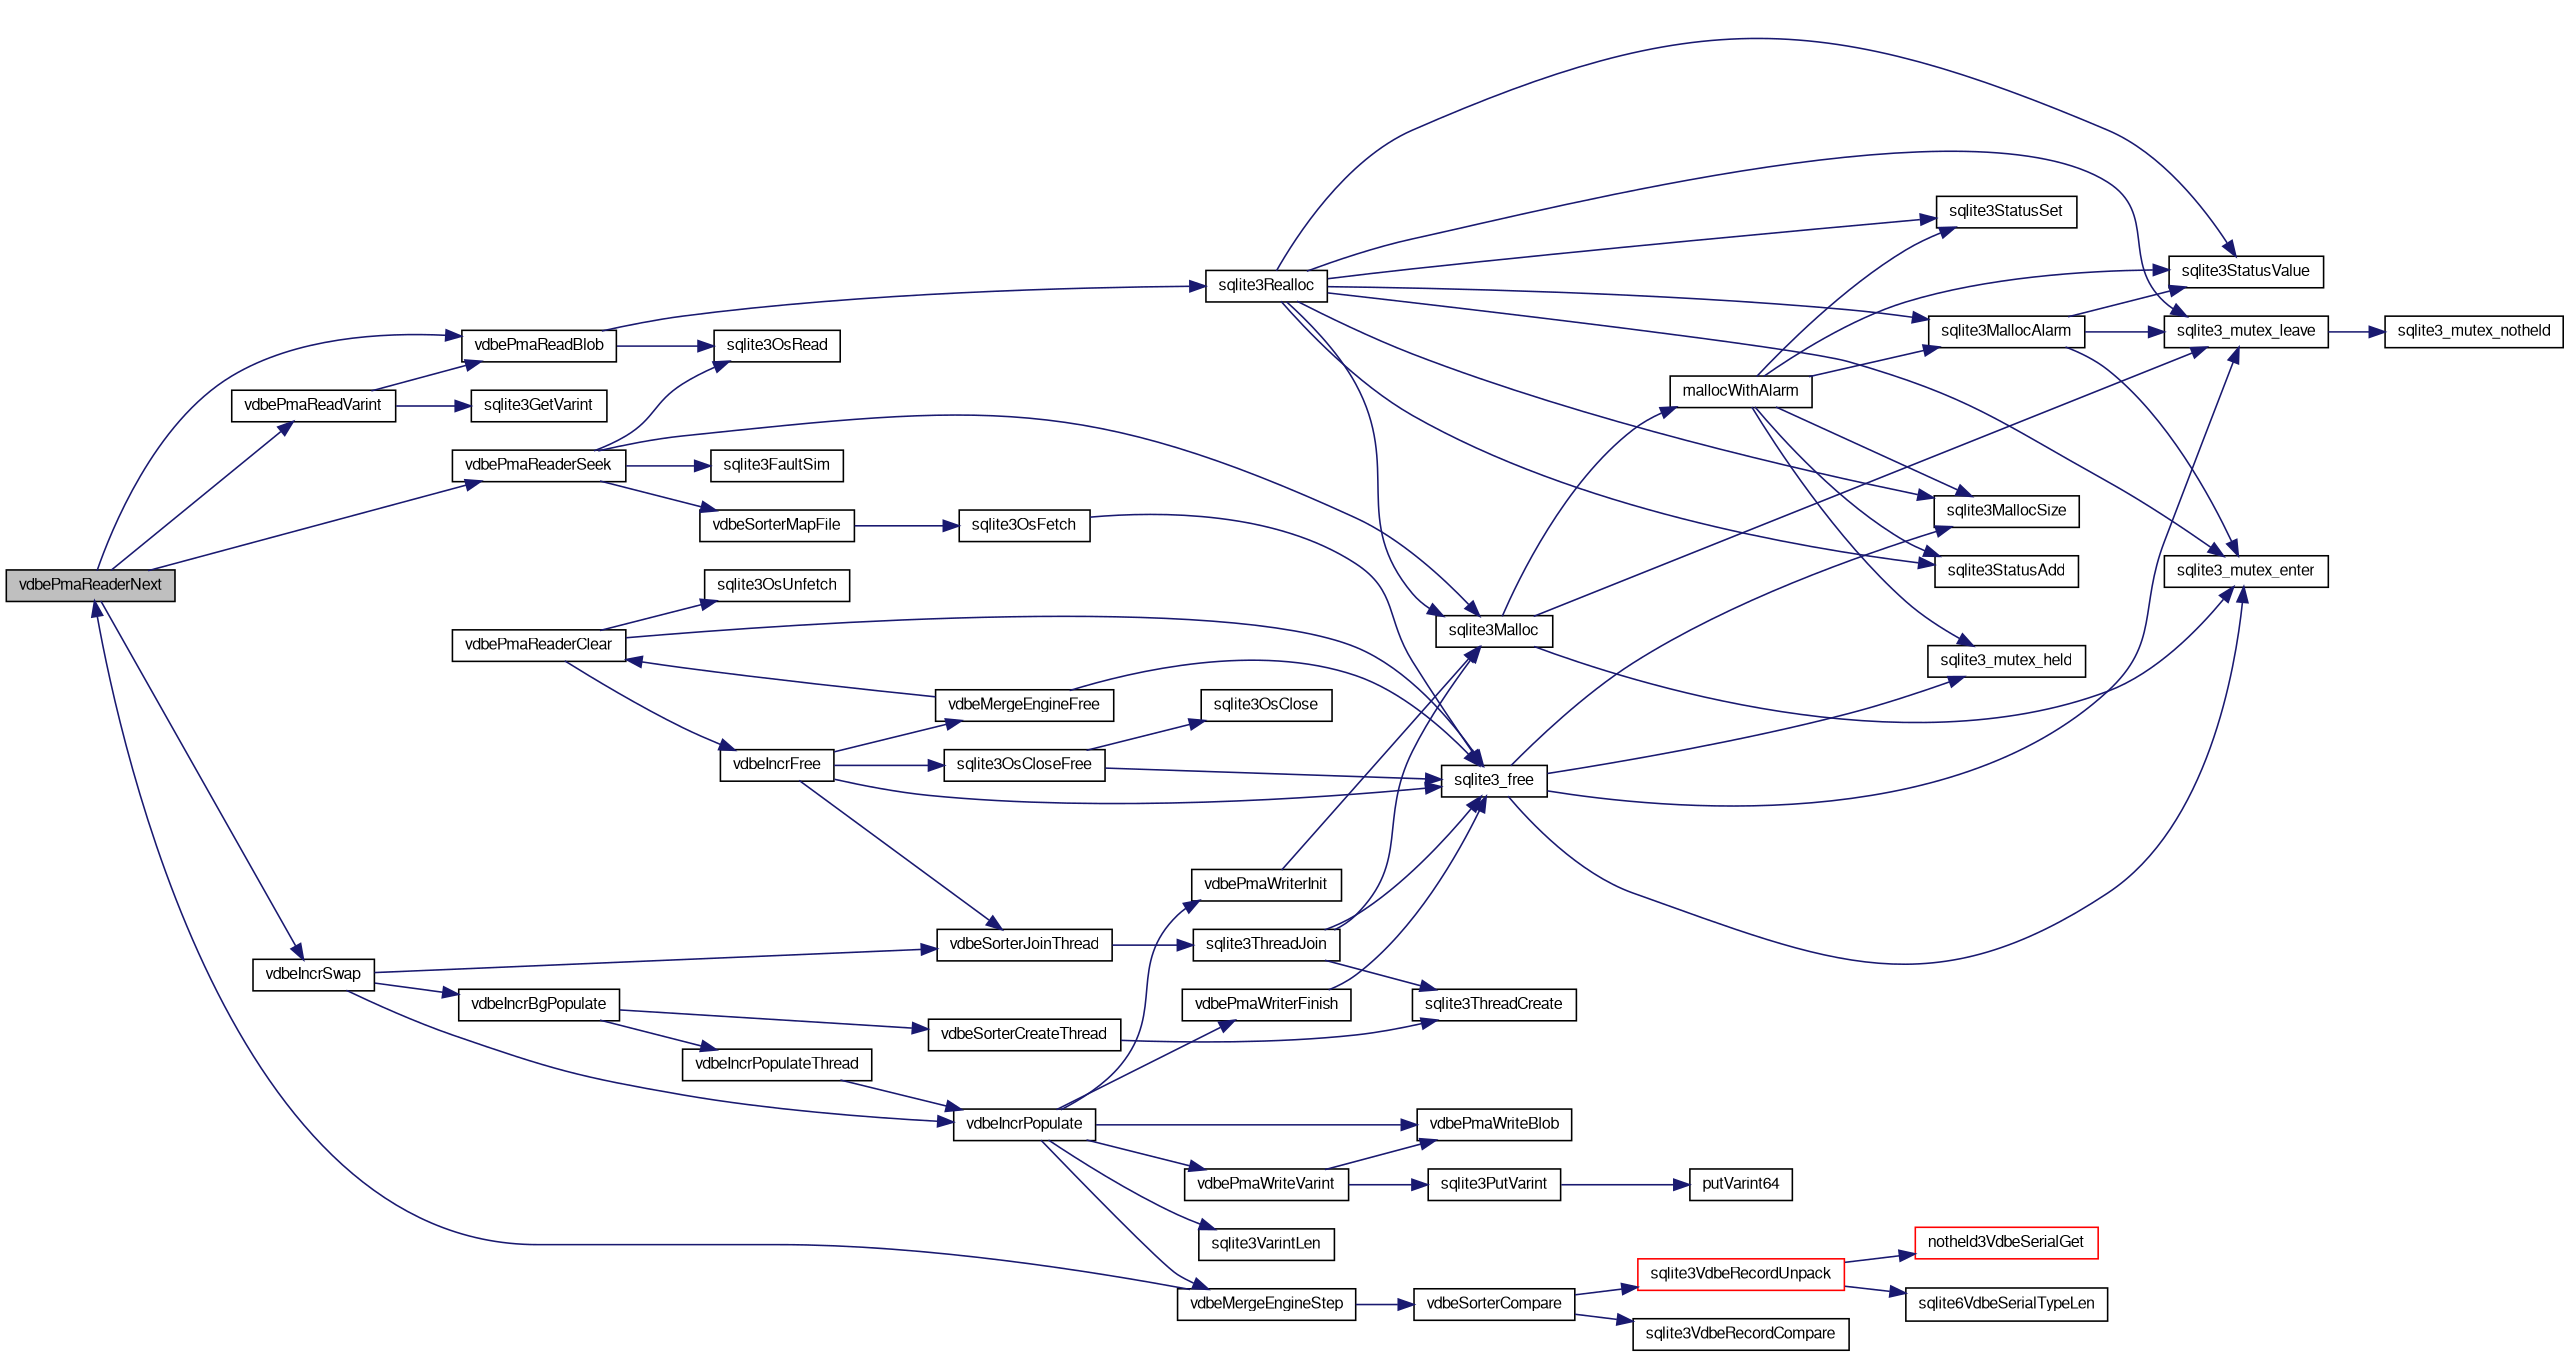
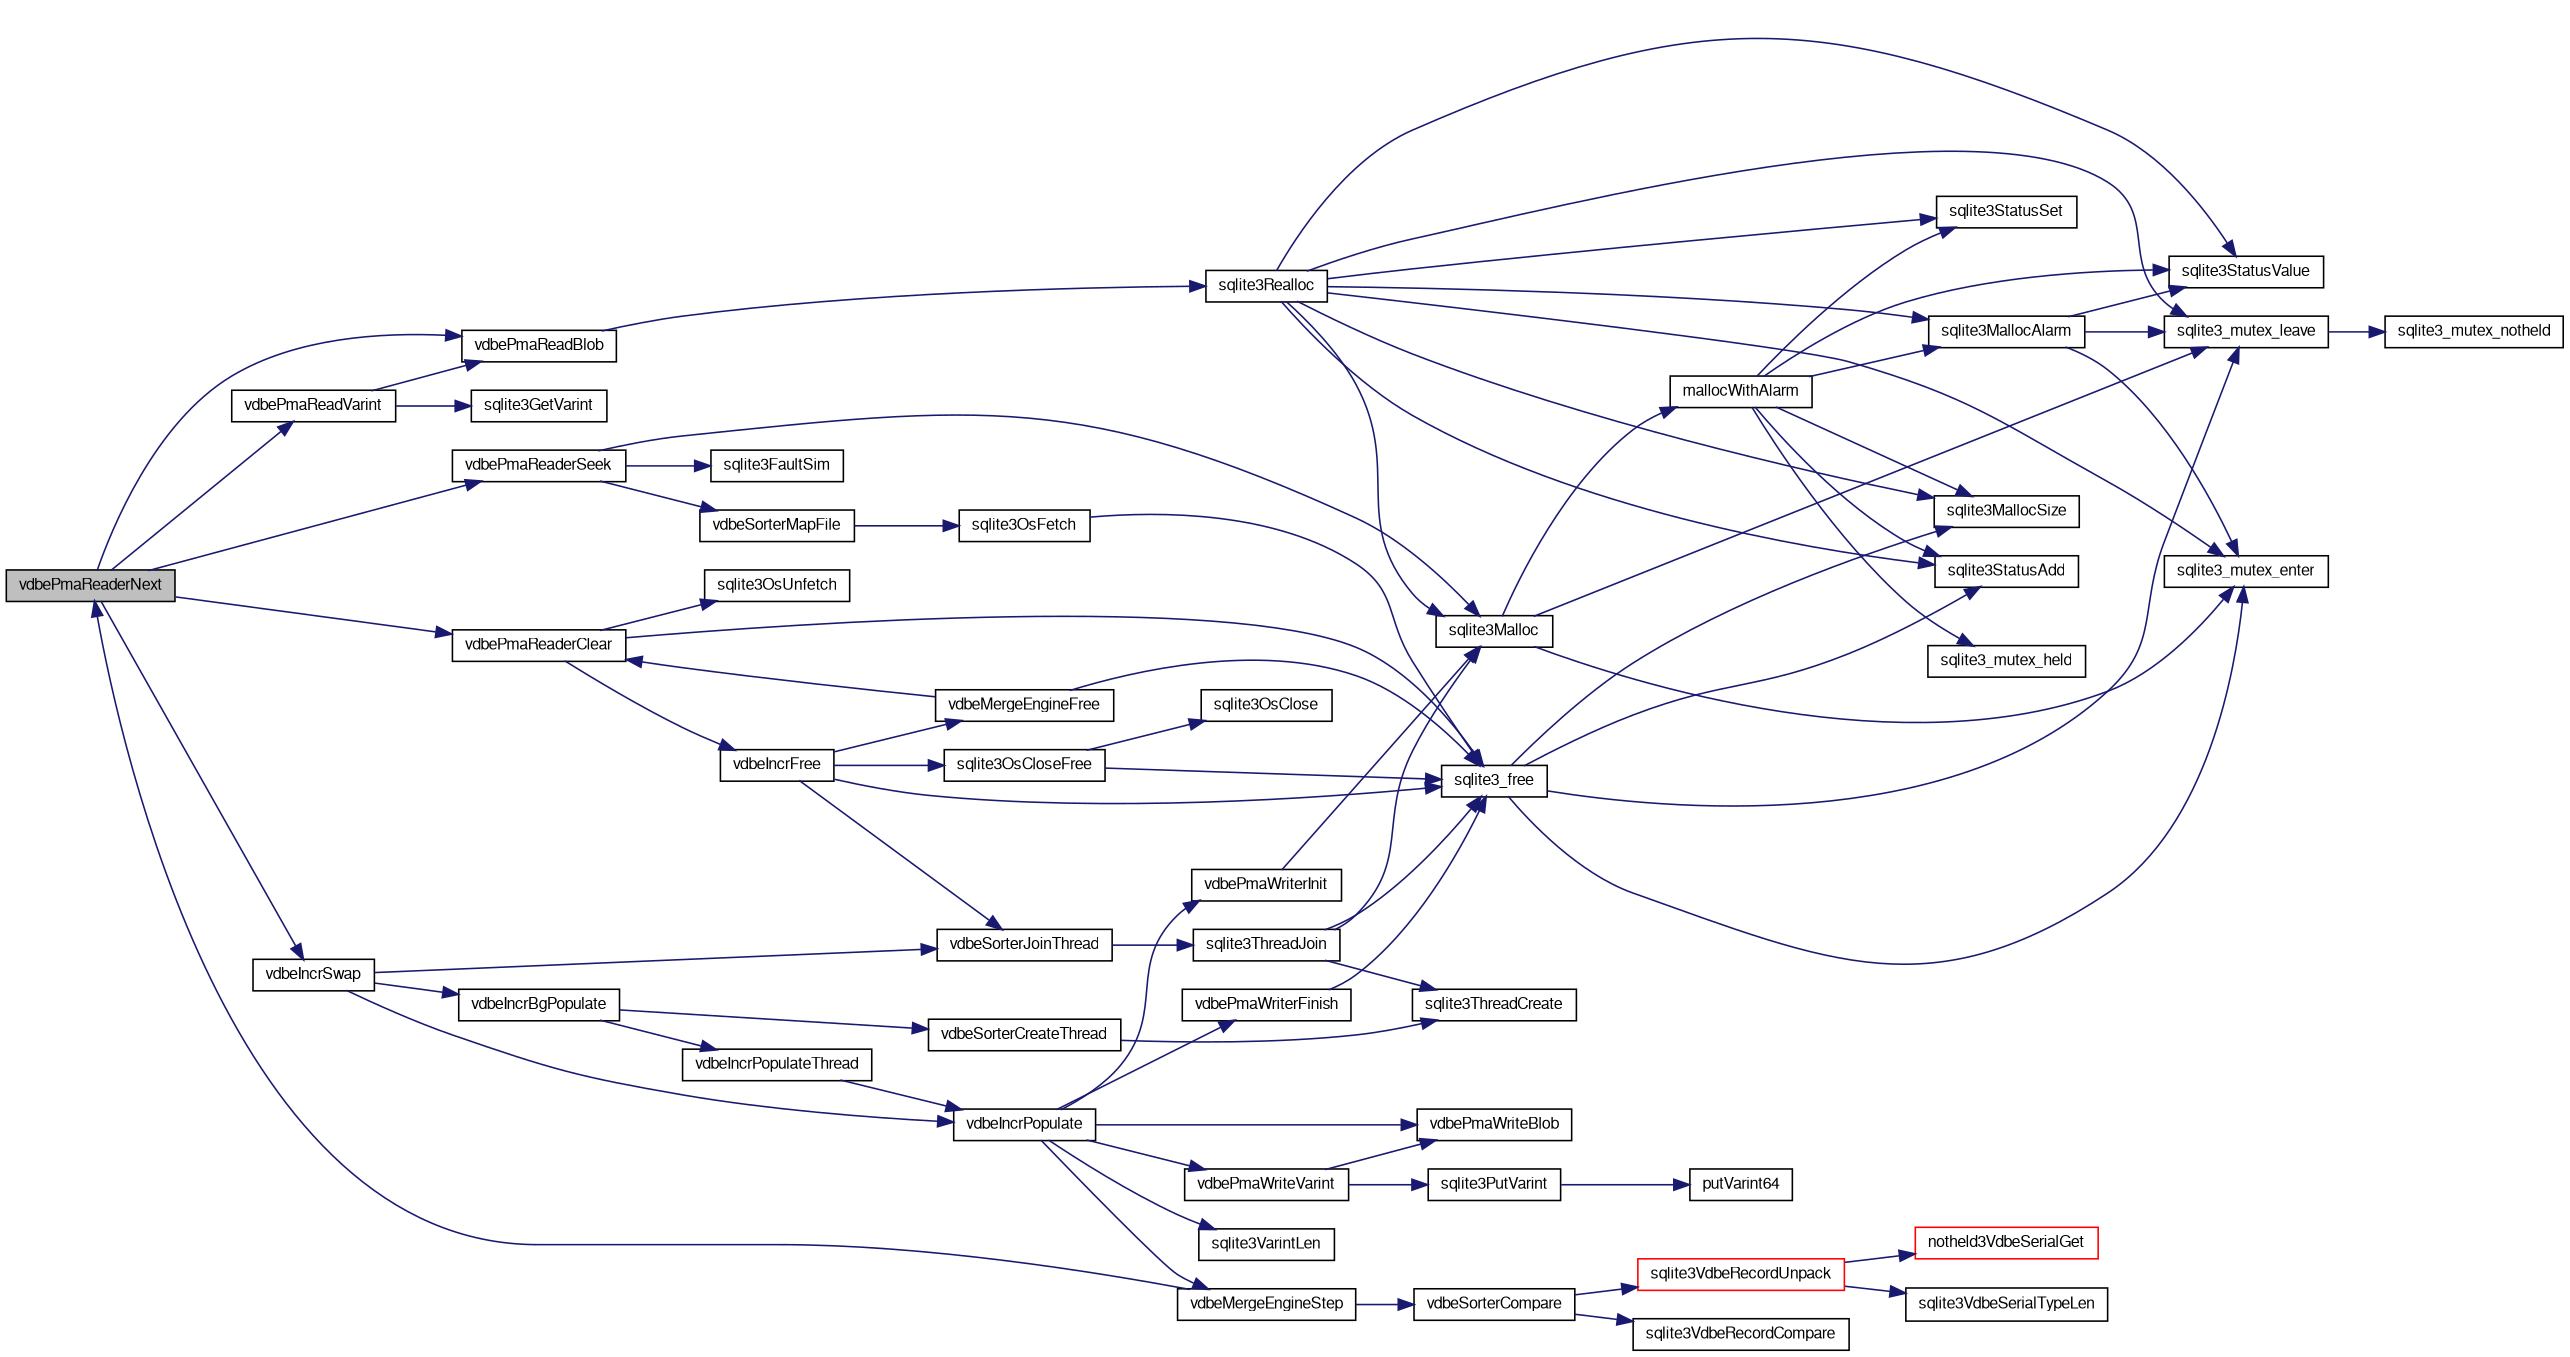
(777, 346) -> none
none -> (306, 614)
(1750, 736) -> (1747, 684)
(2007, 1305) -> (2007, 1305)
